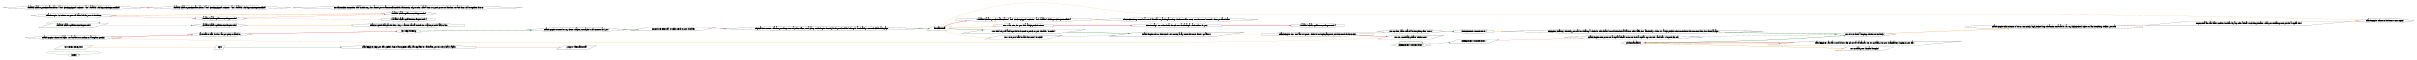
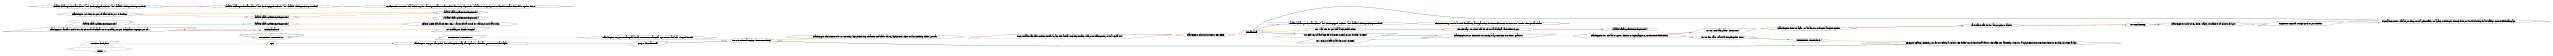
(1745, 41) -> (695, 42)
